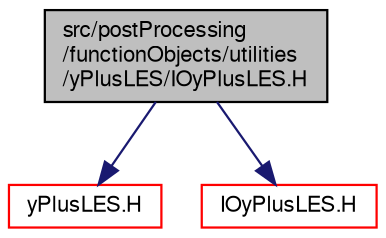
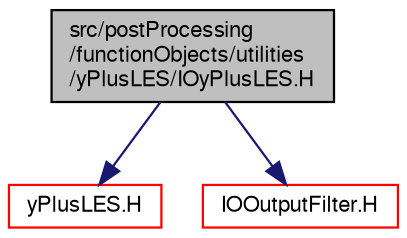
(289, 206) -> (300, 206)
